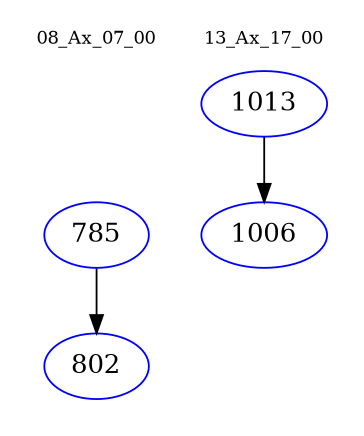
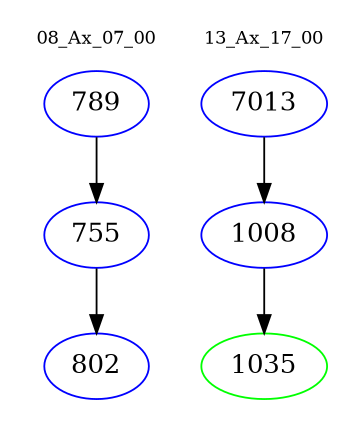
none -> (97, 104)
(264, 104) -> (264, 104)
(97, 235) -> (97, 235)
(264, 235) -> (264, 235)
none -> (264, 366)
